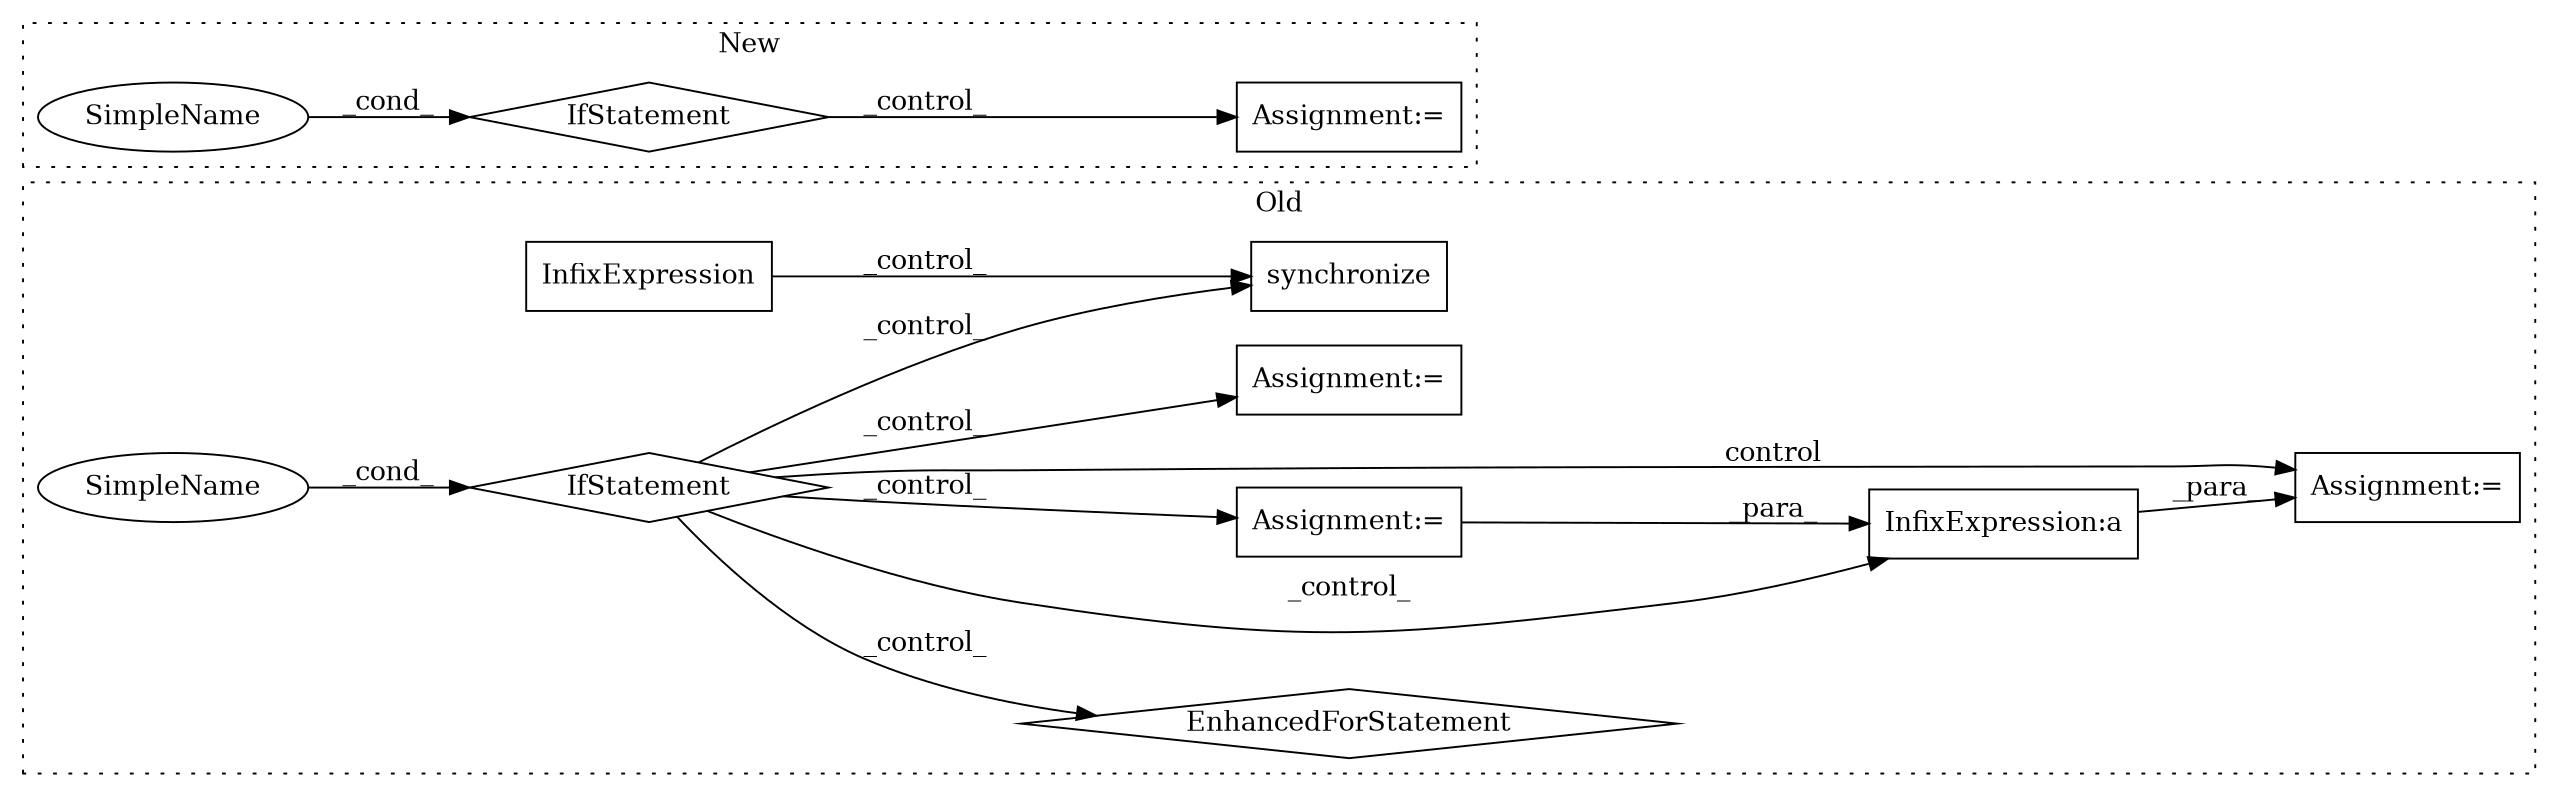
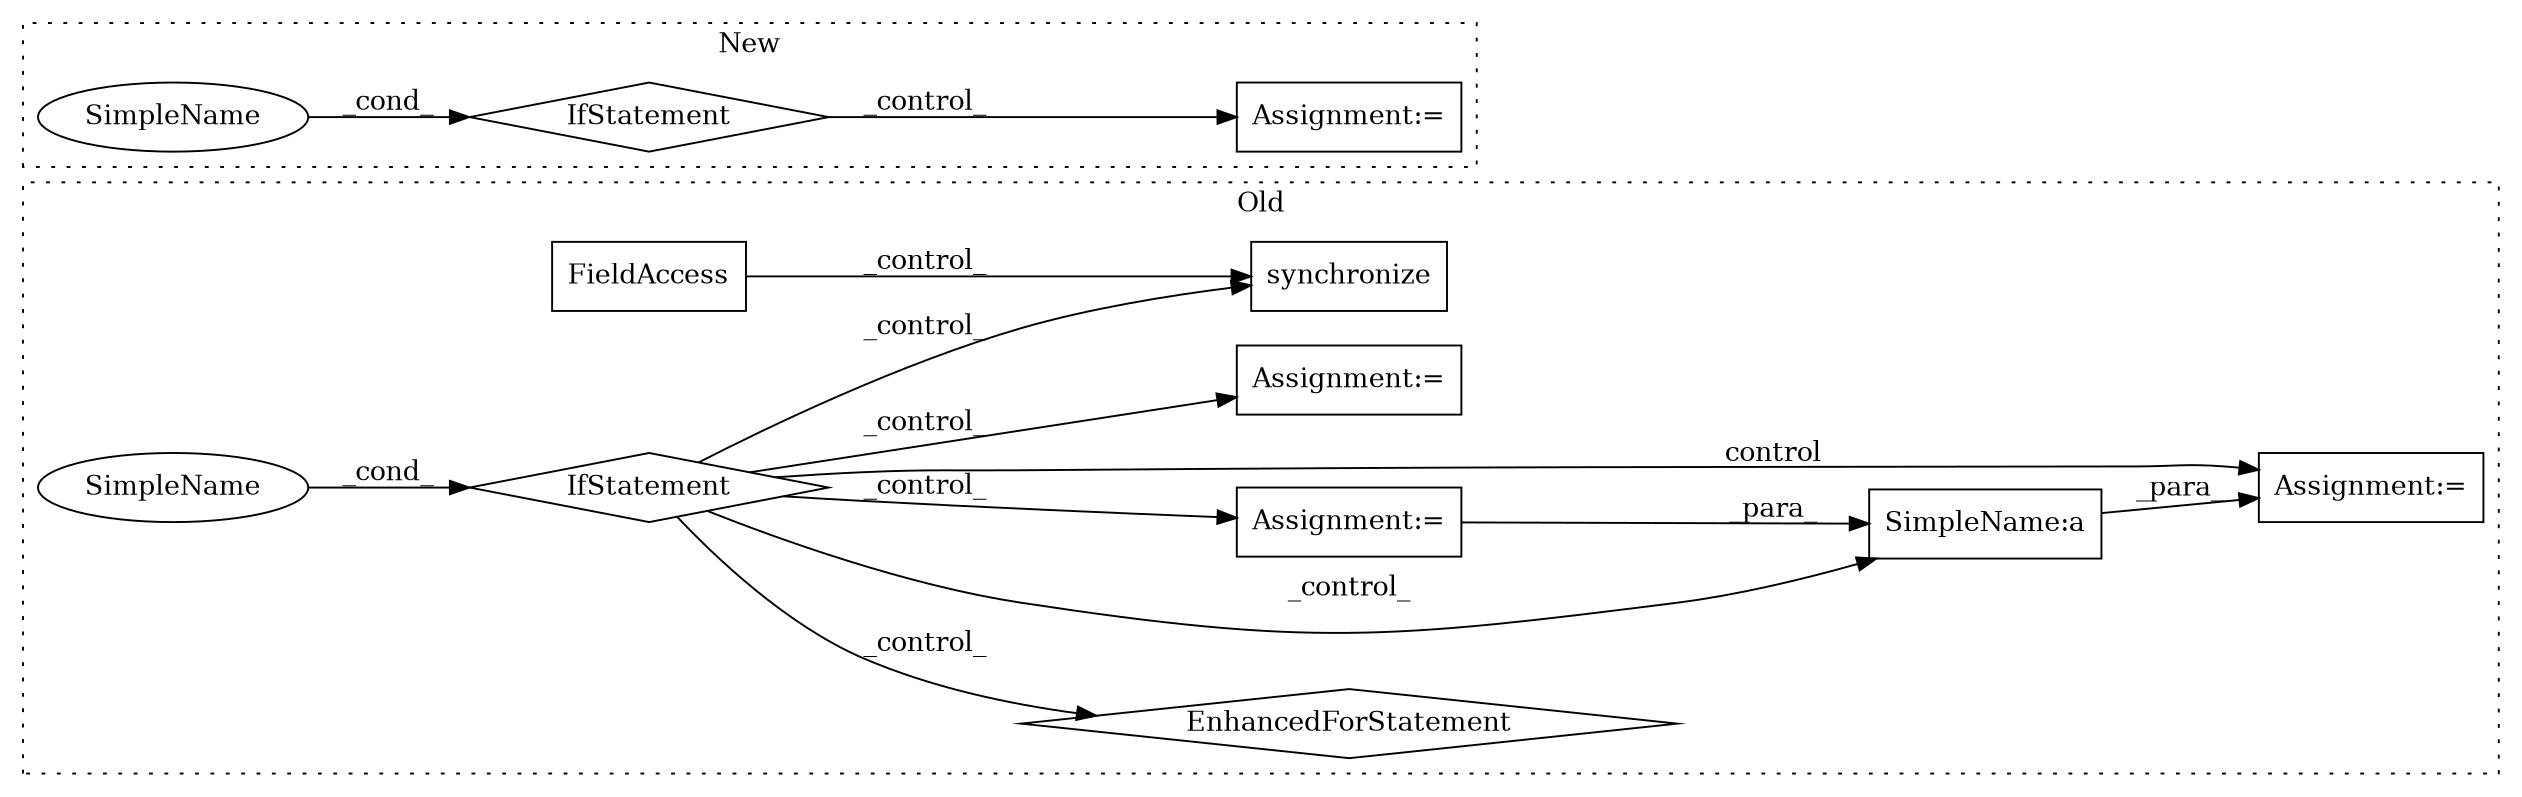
(649, 276) -> (649, 276)
(2004, 524) -> (1985, 524)
